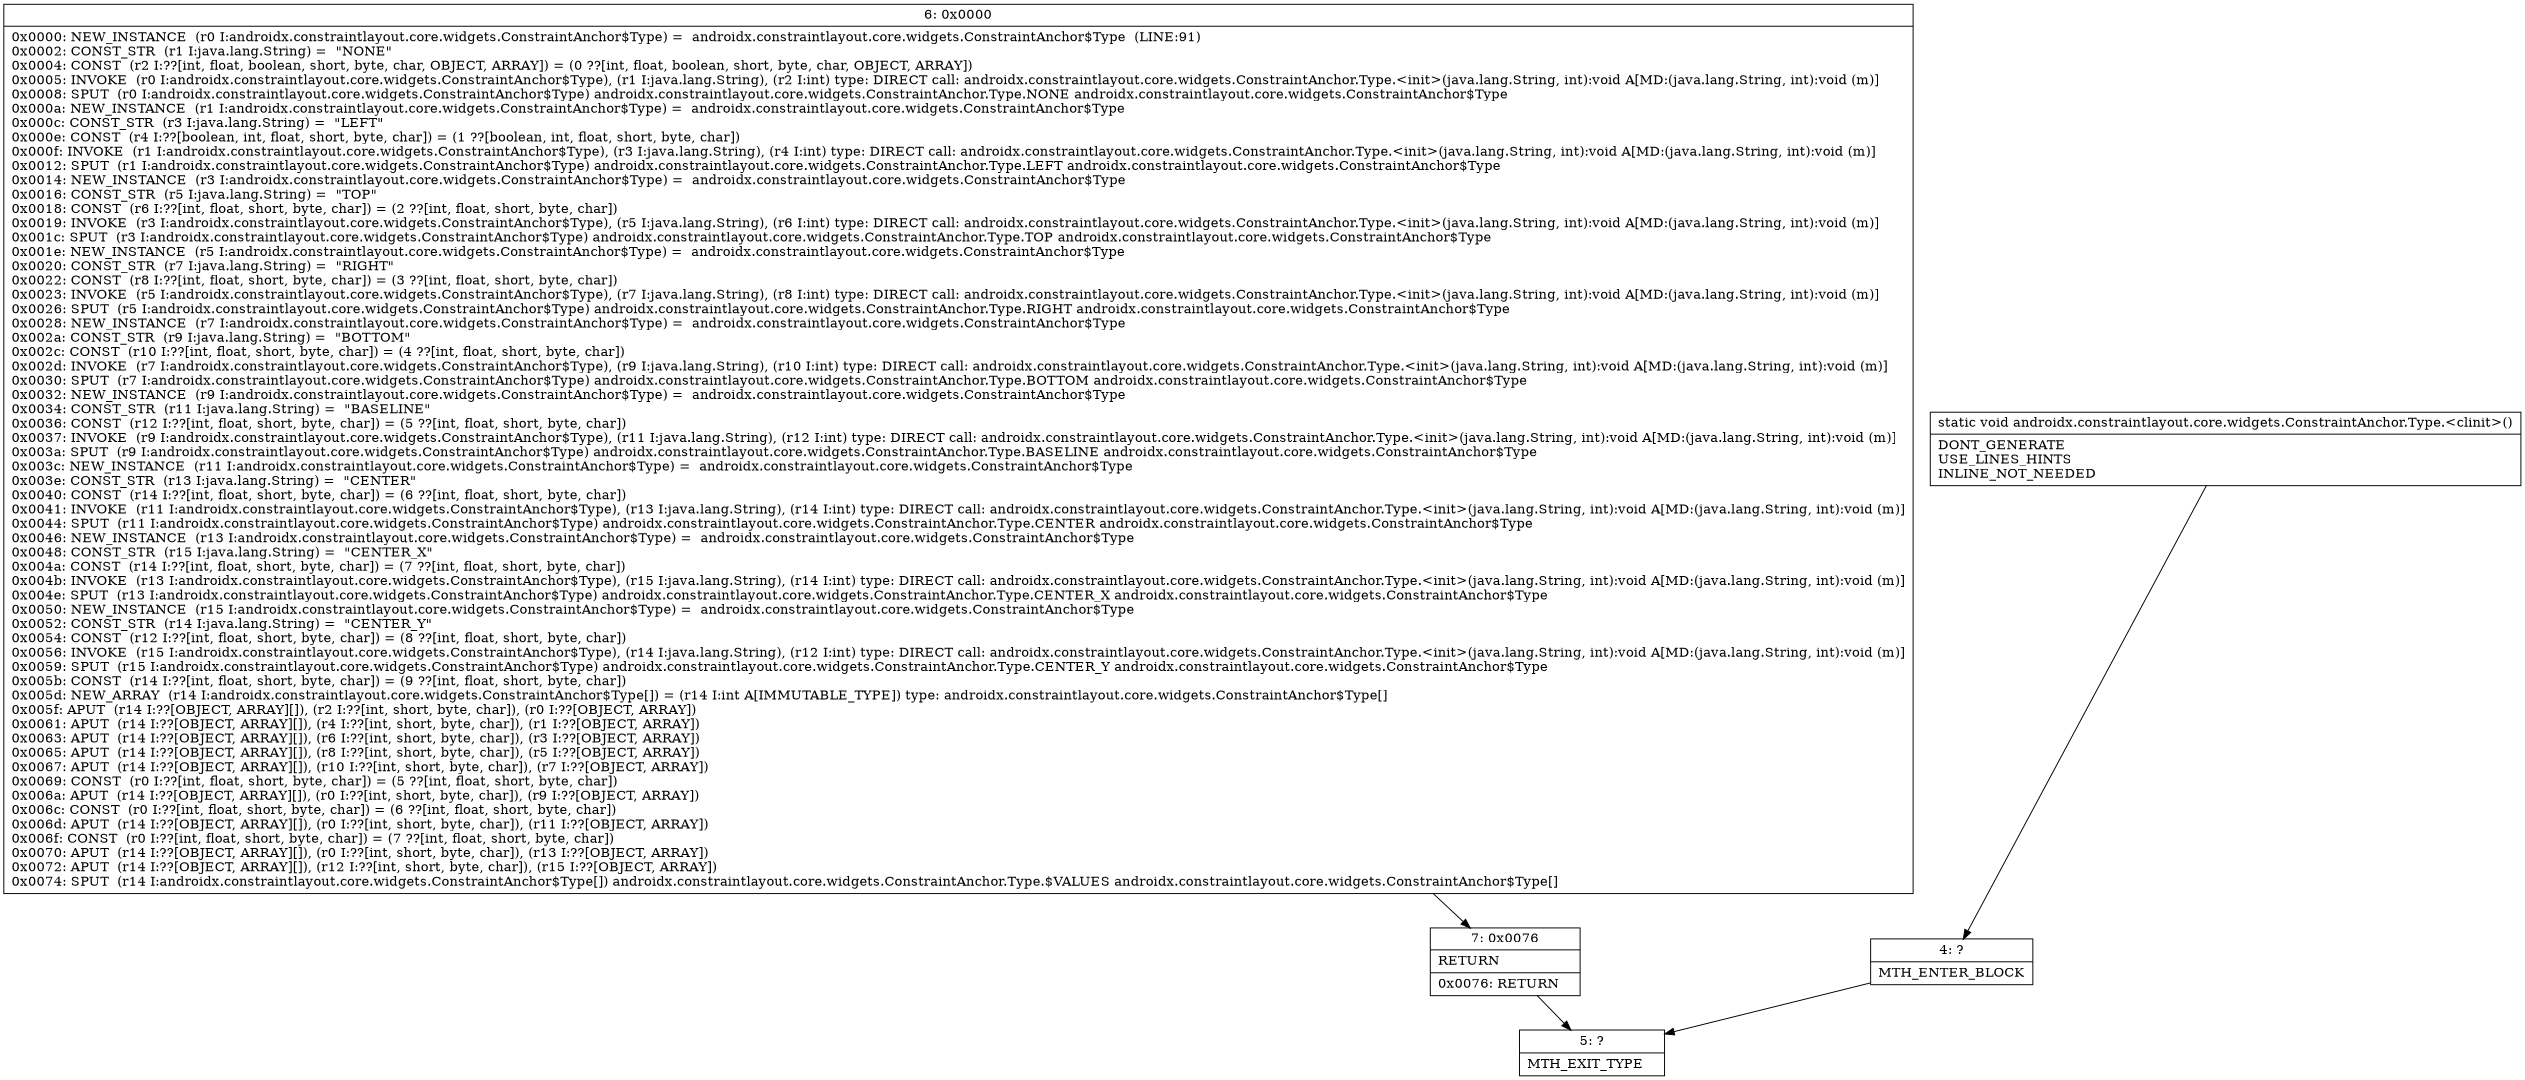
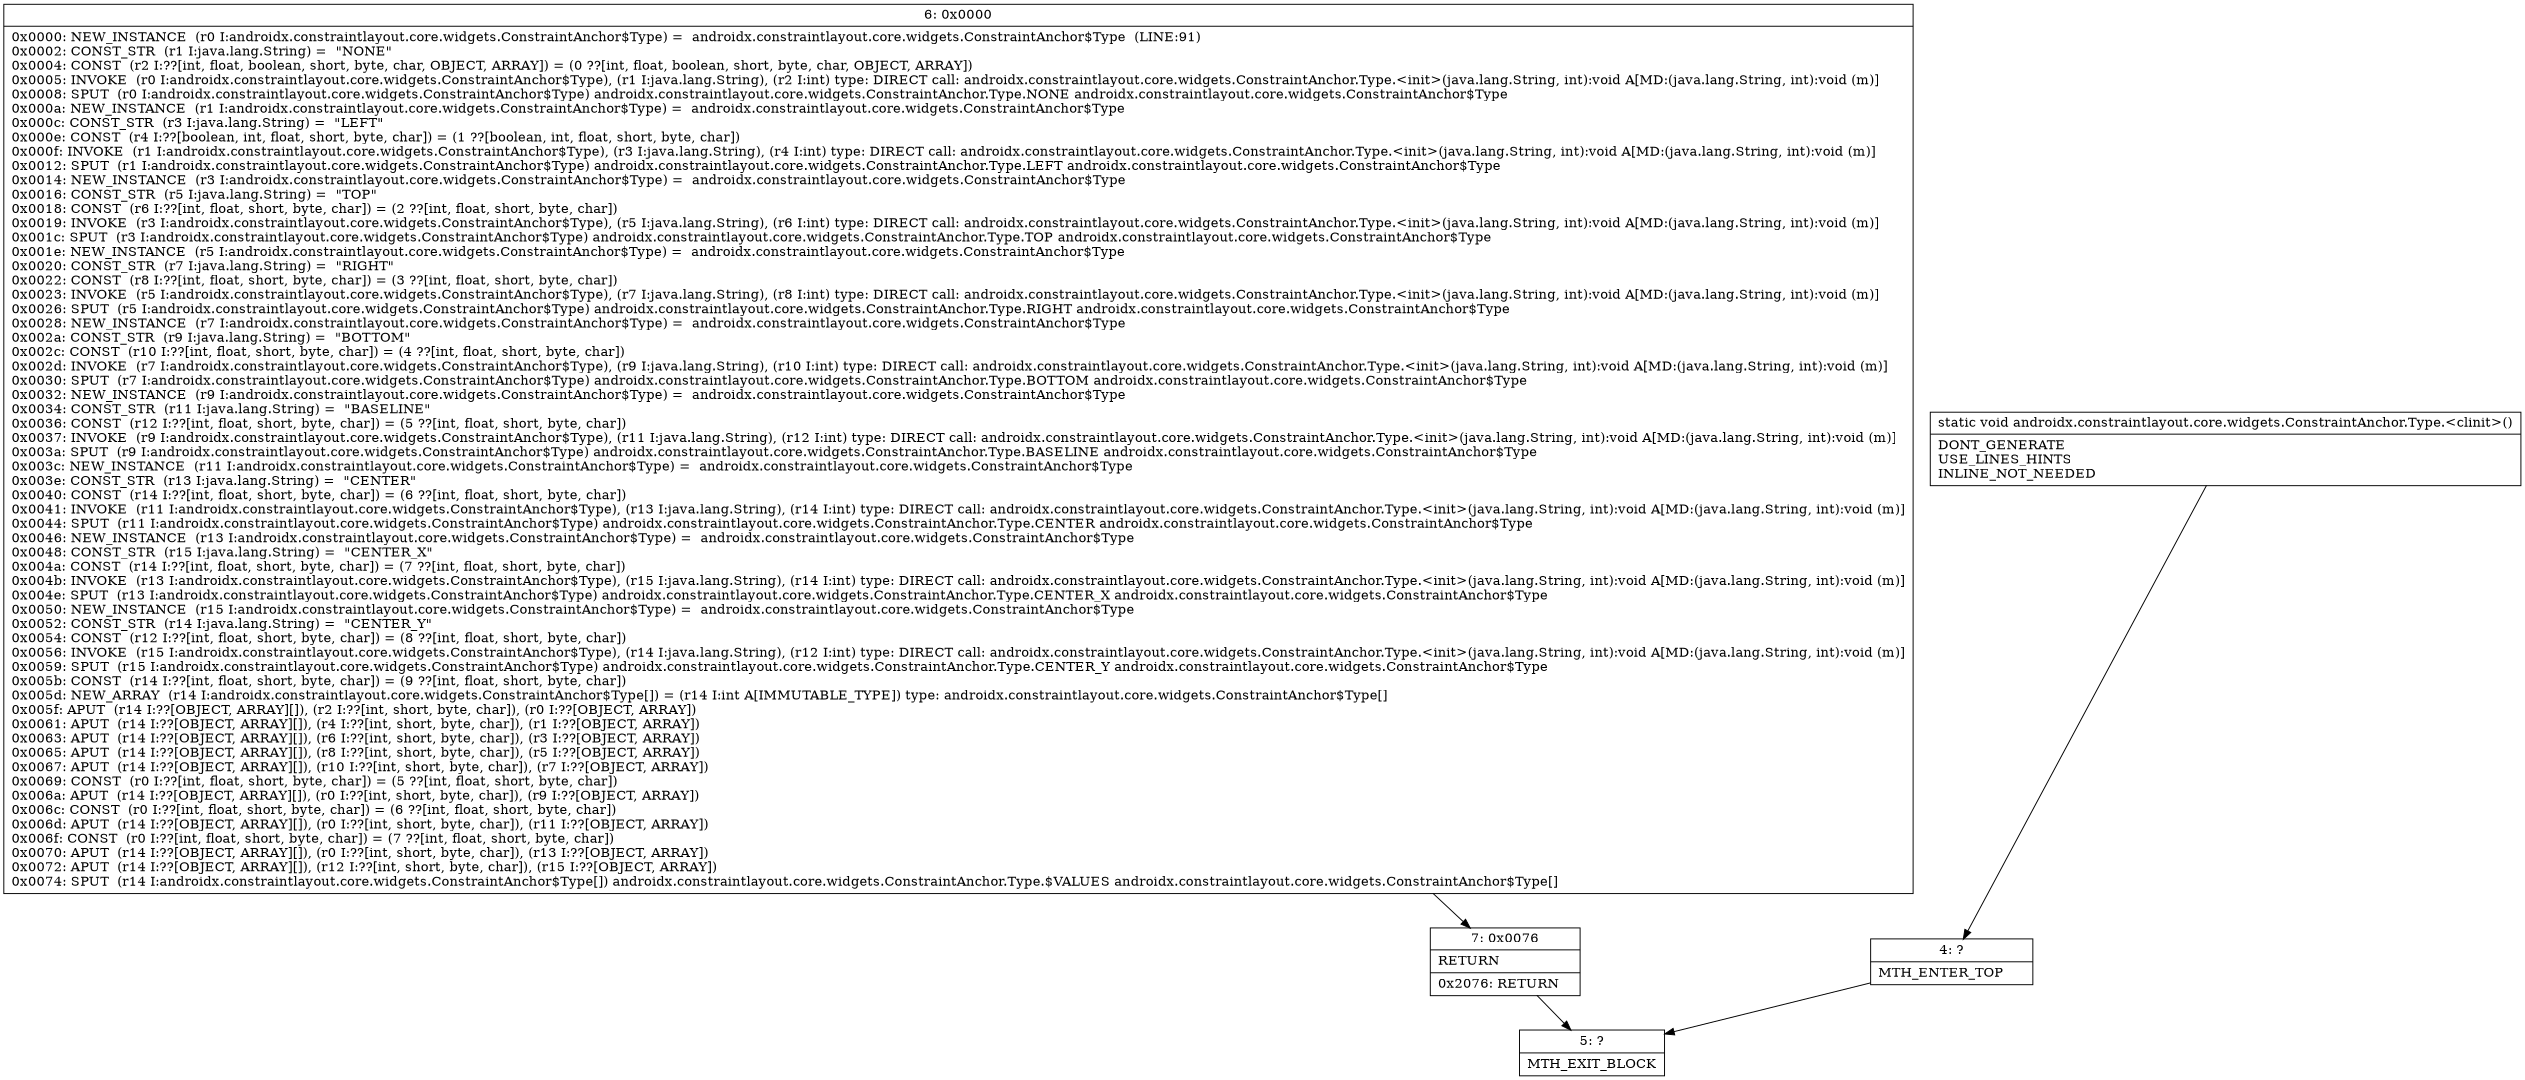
(1952, 973) -> (1941, 973)
(1505, 984) -> (1505, 984)
(1585, 1064) -> (1592, 1064)
